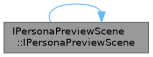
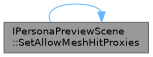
(76, 38) -> (76, 38)
